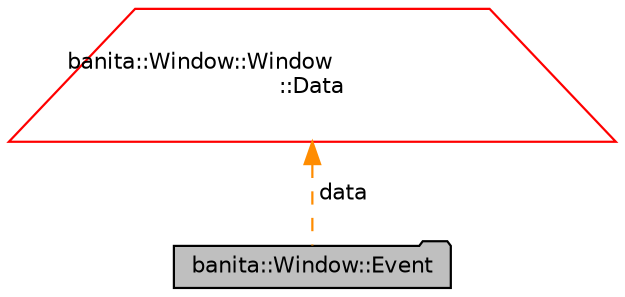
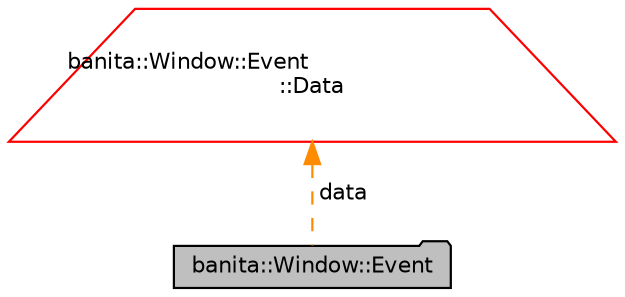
(312, 75) -> (312, 75)
